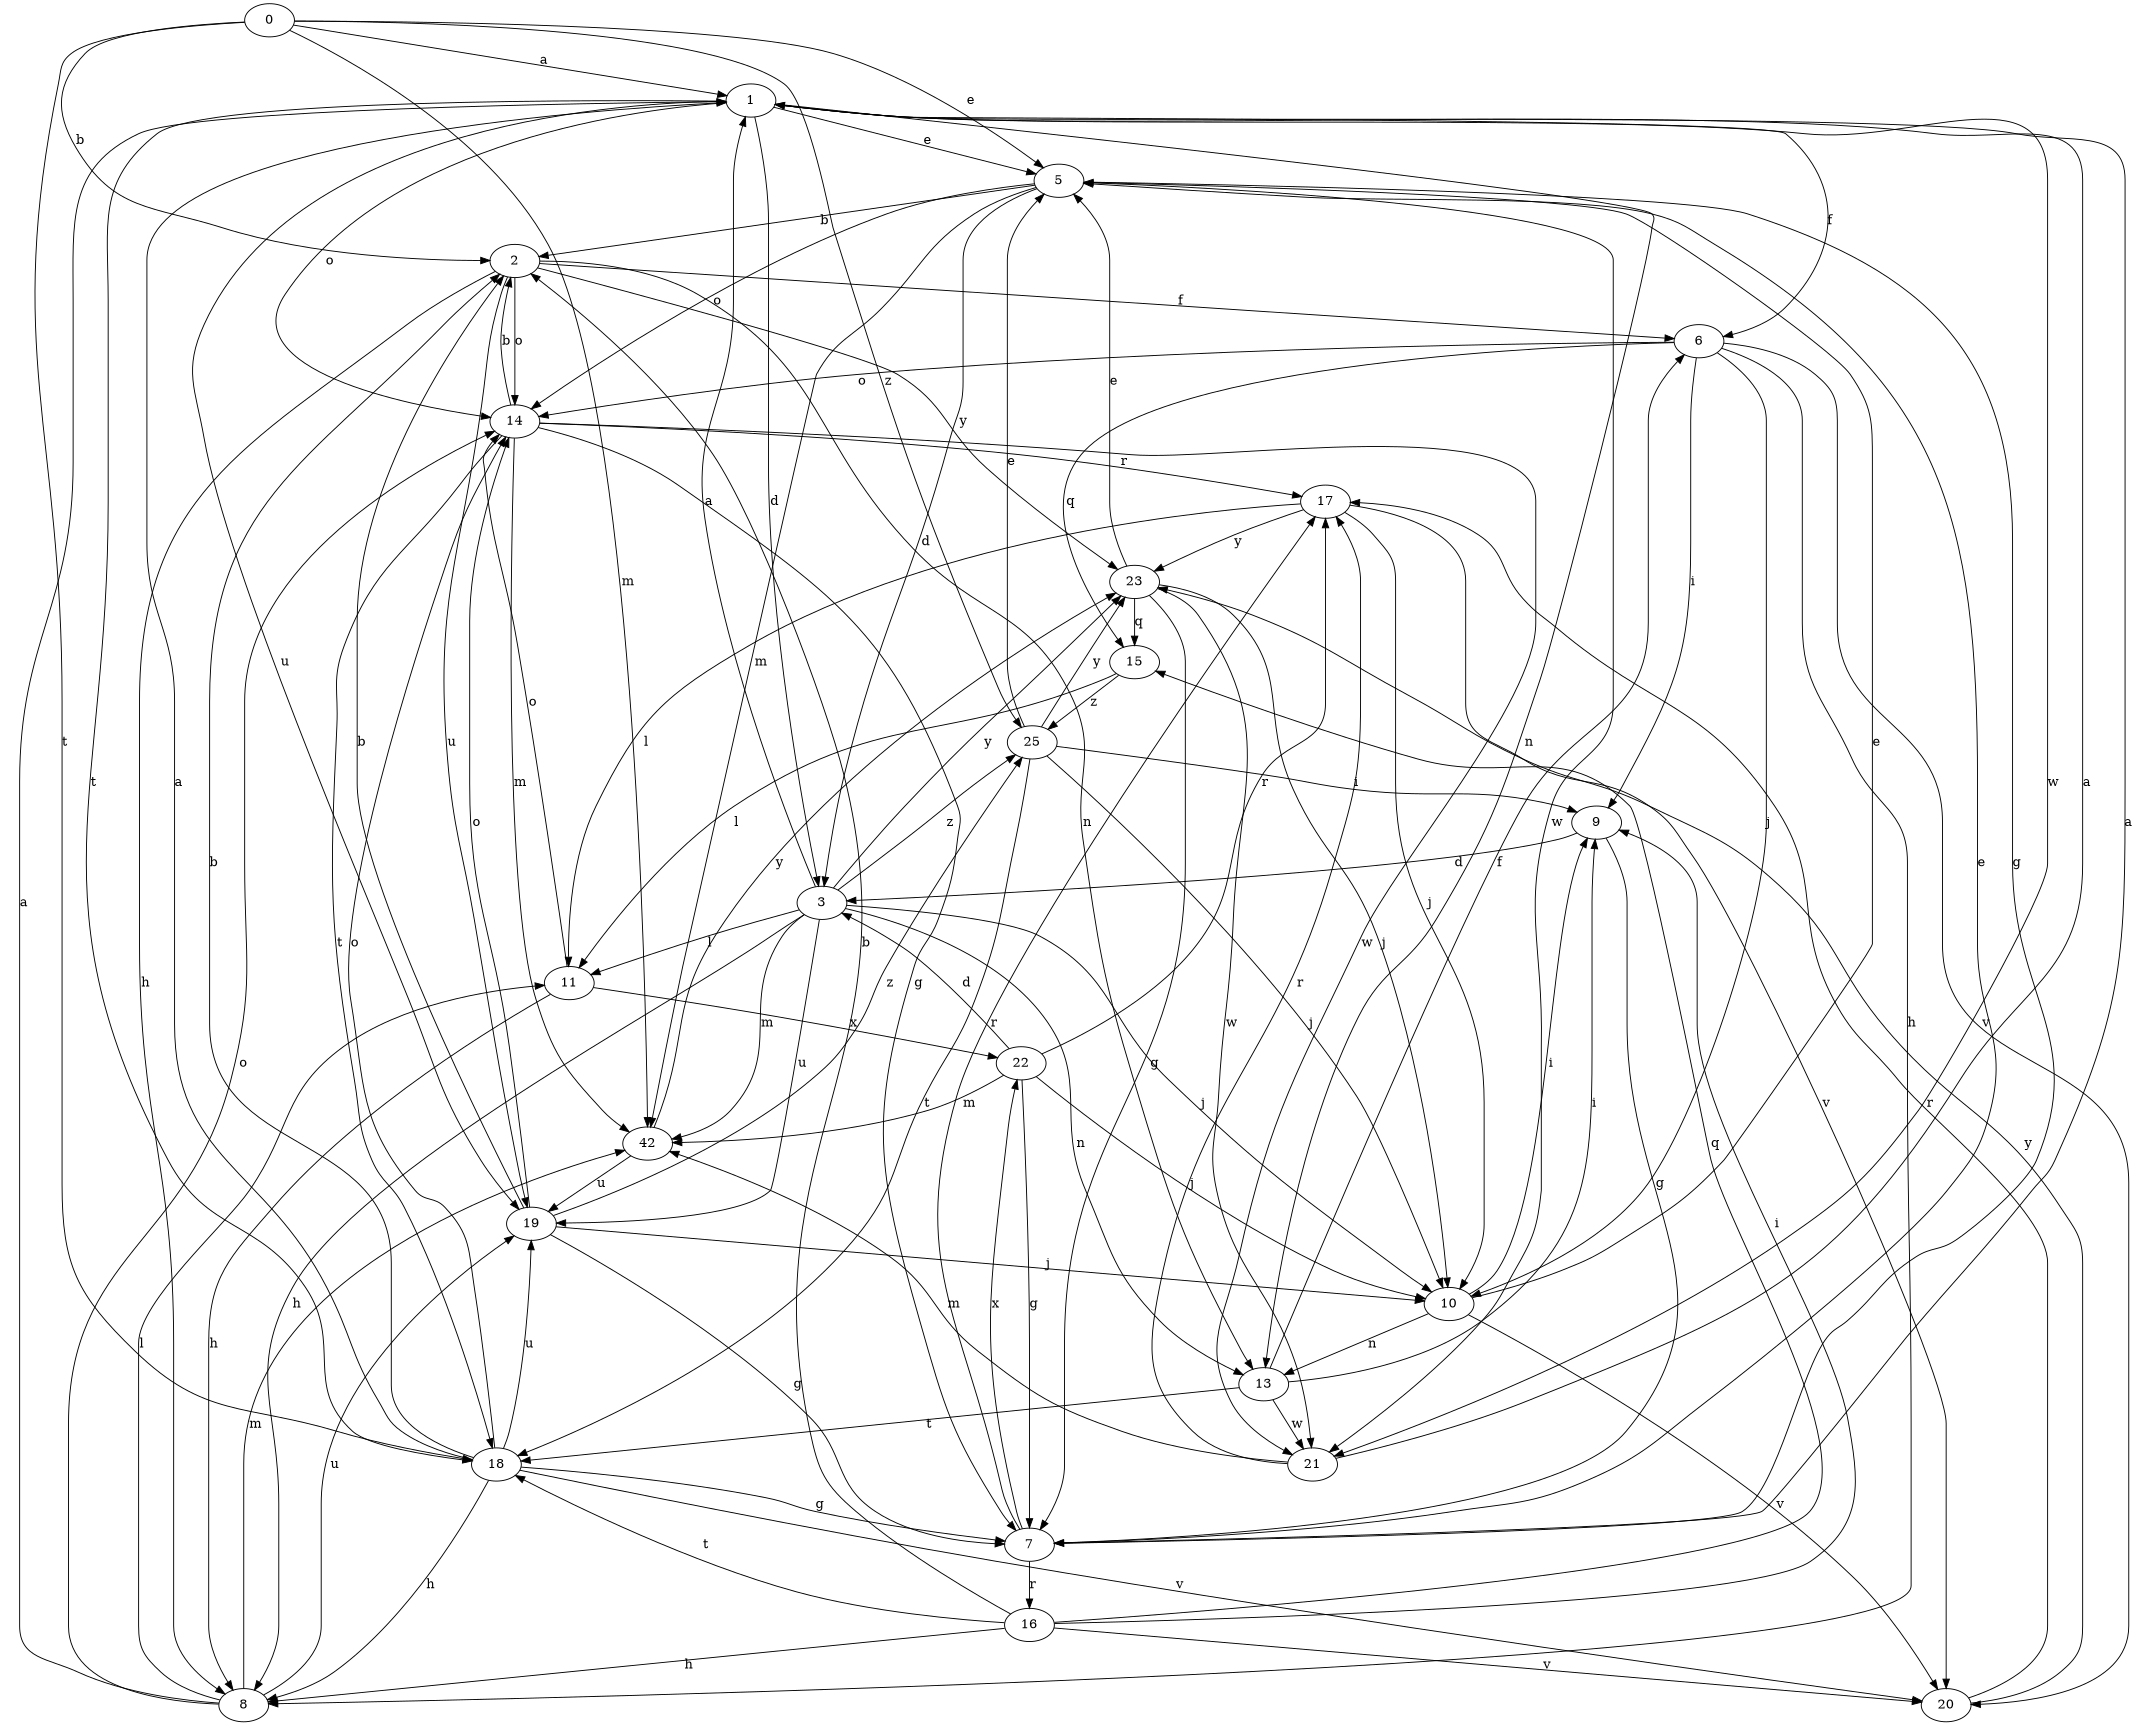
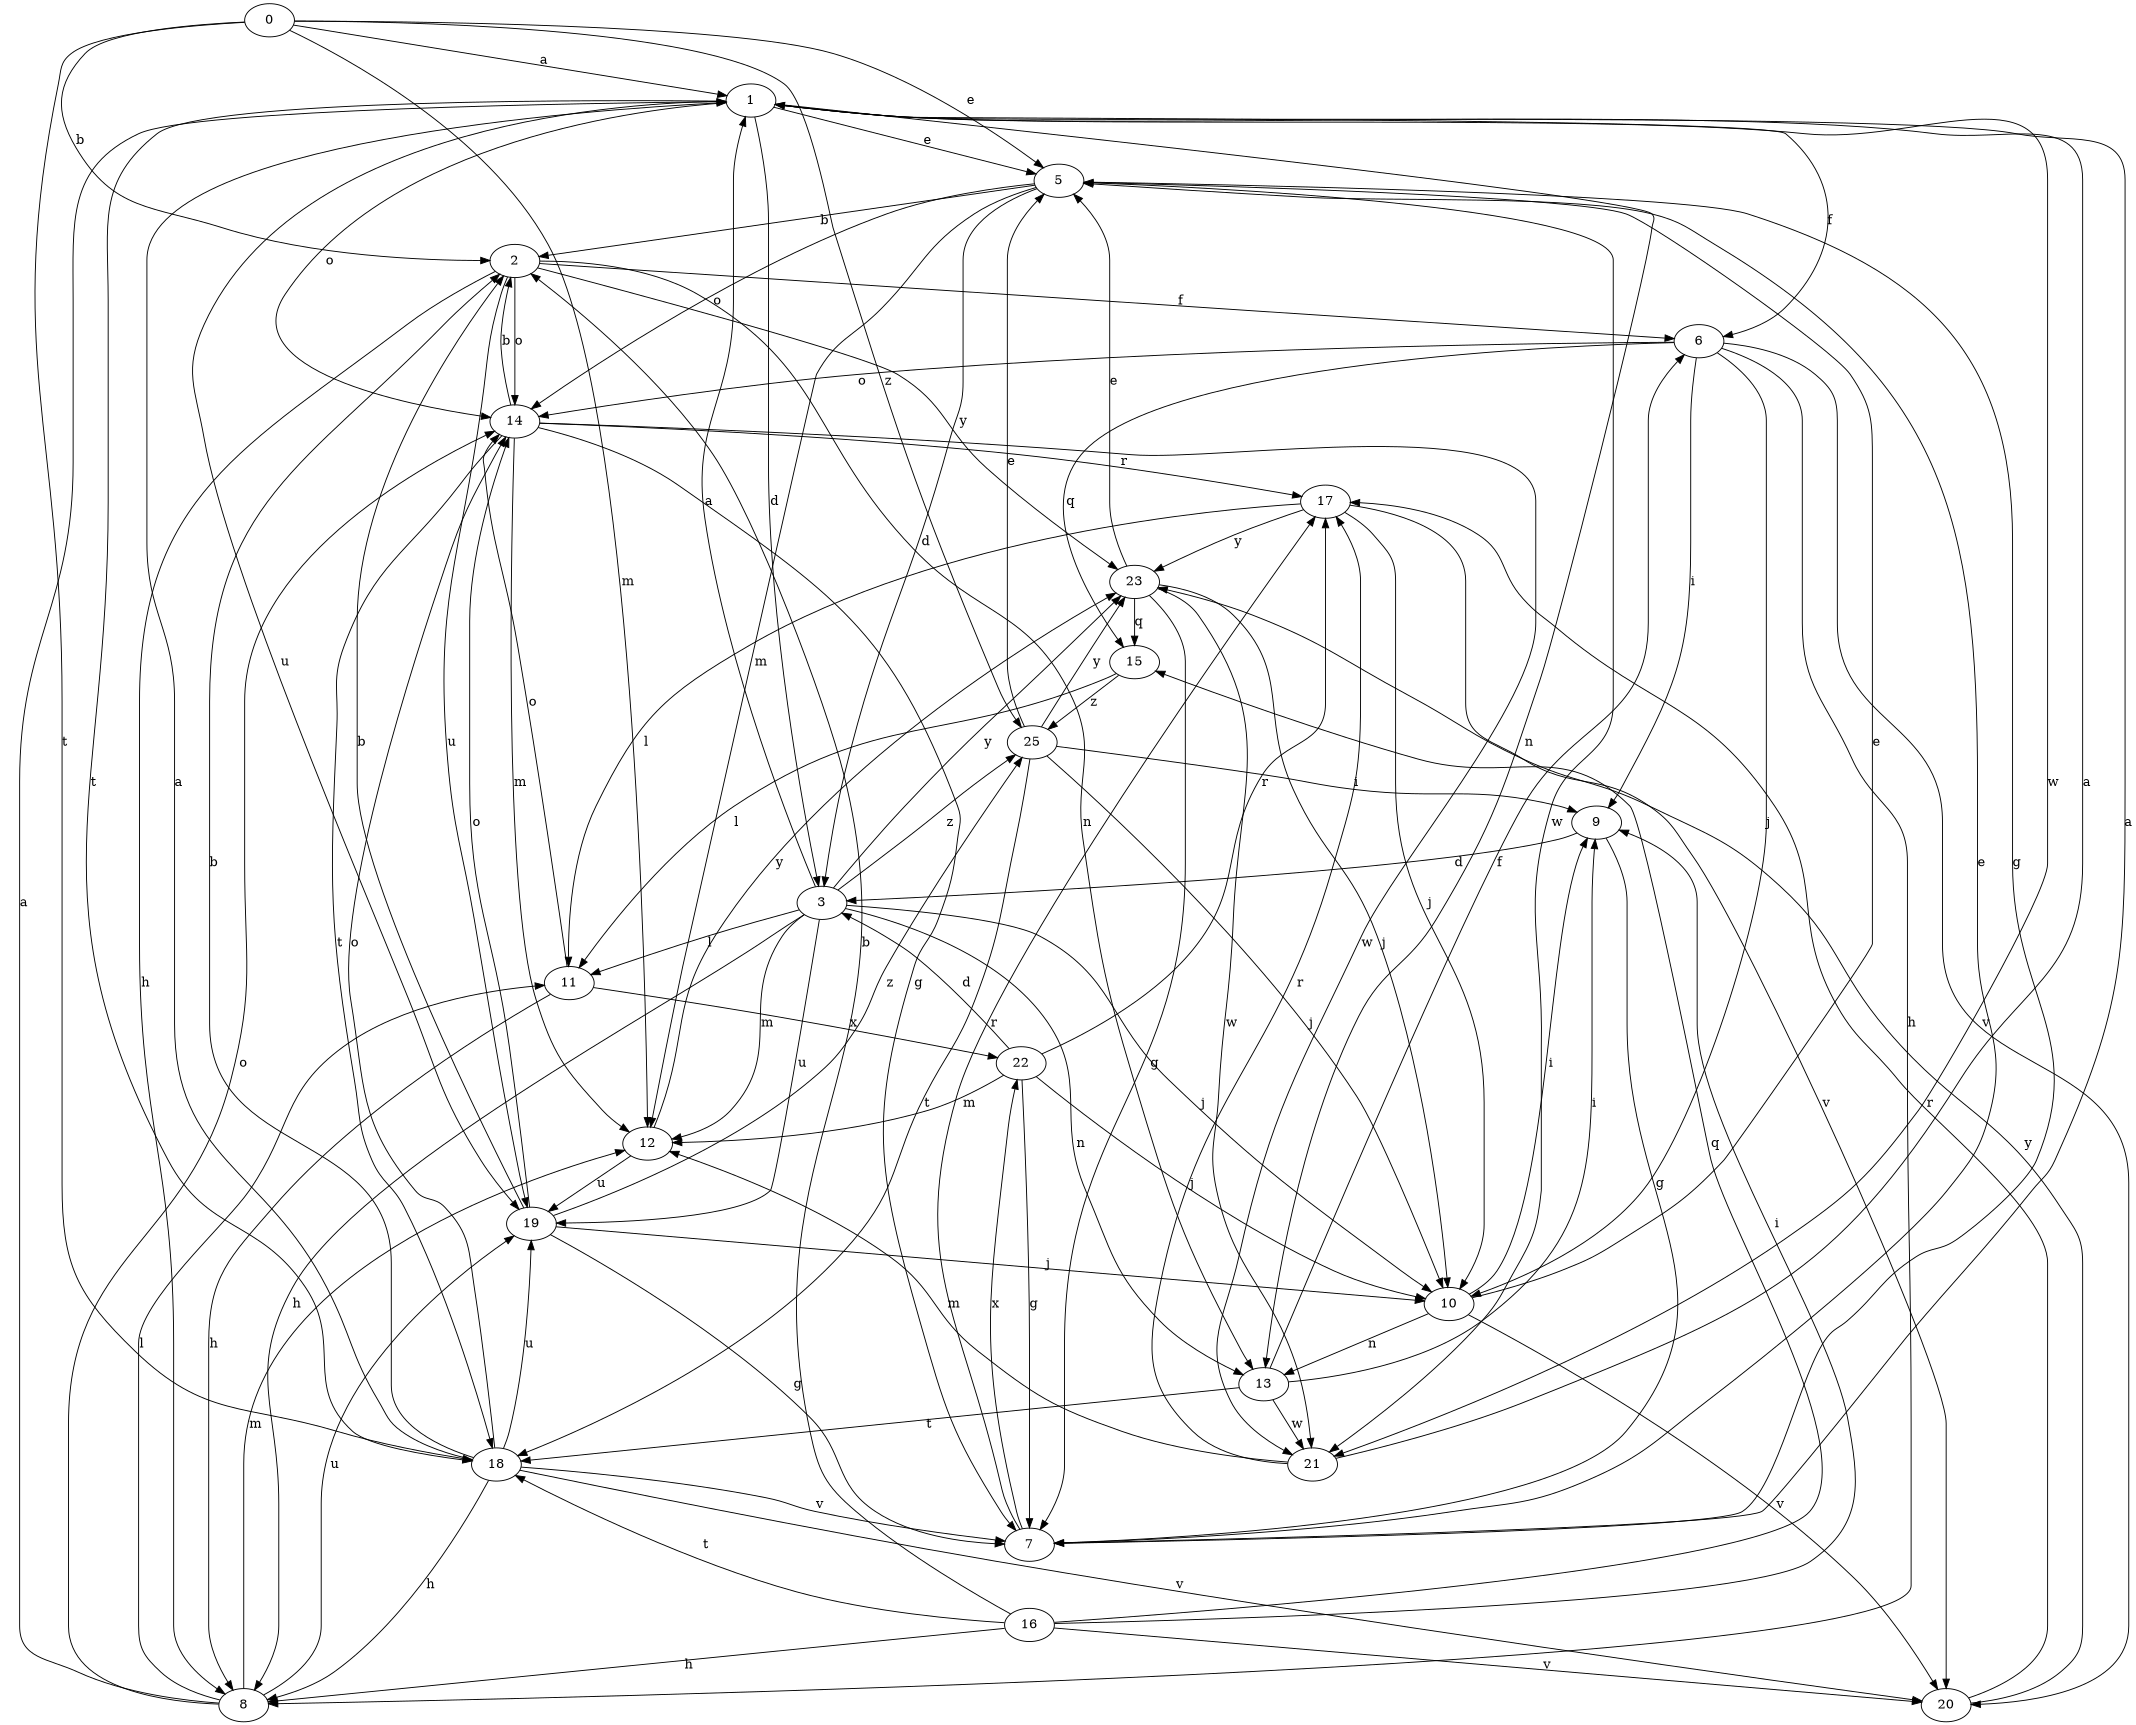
(648, 1144) -> (648, 1144)
(820, 1505) -> (820, 1505)
(1029, 1580) -> none
